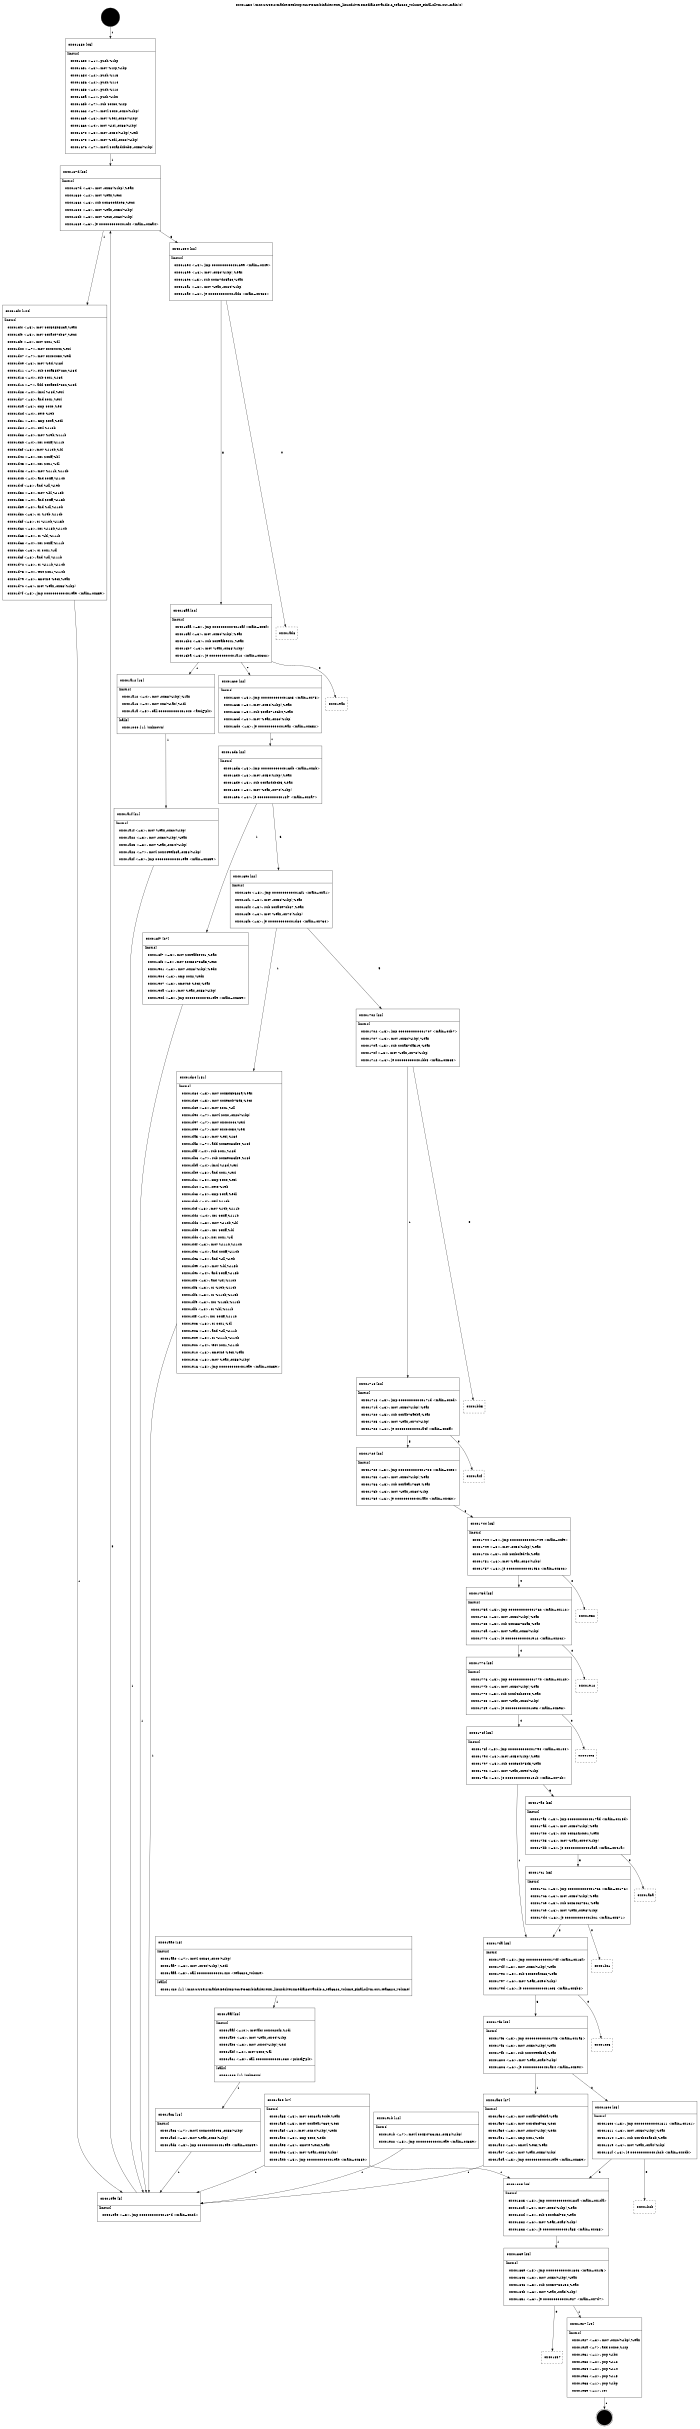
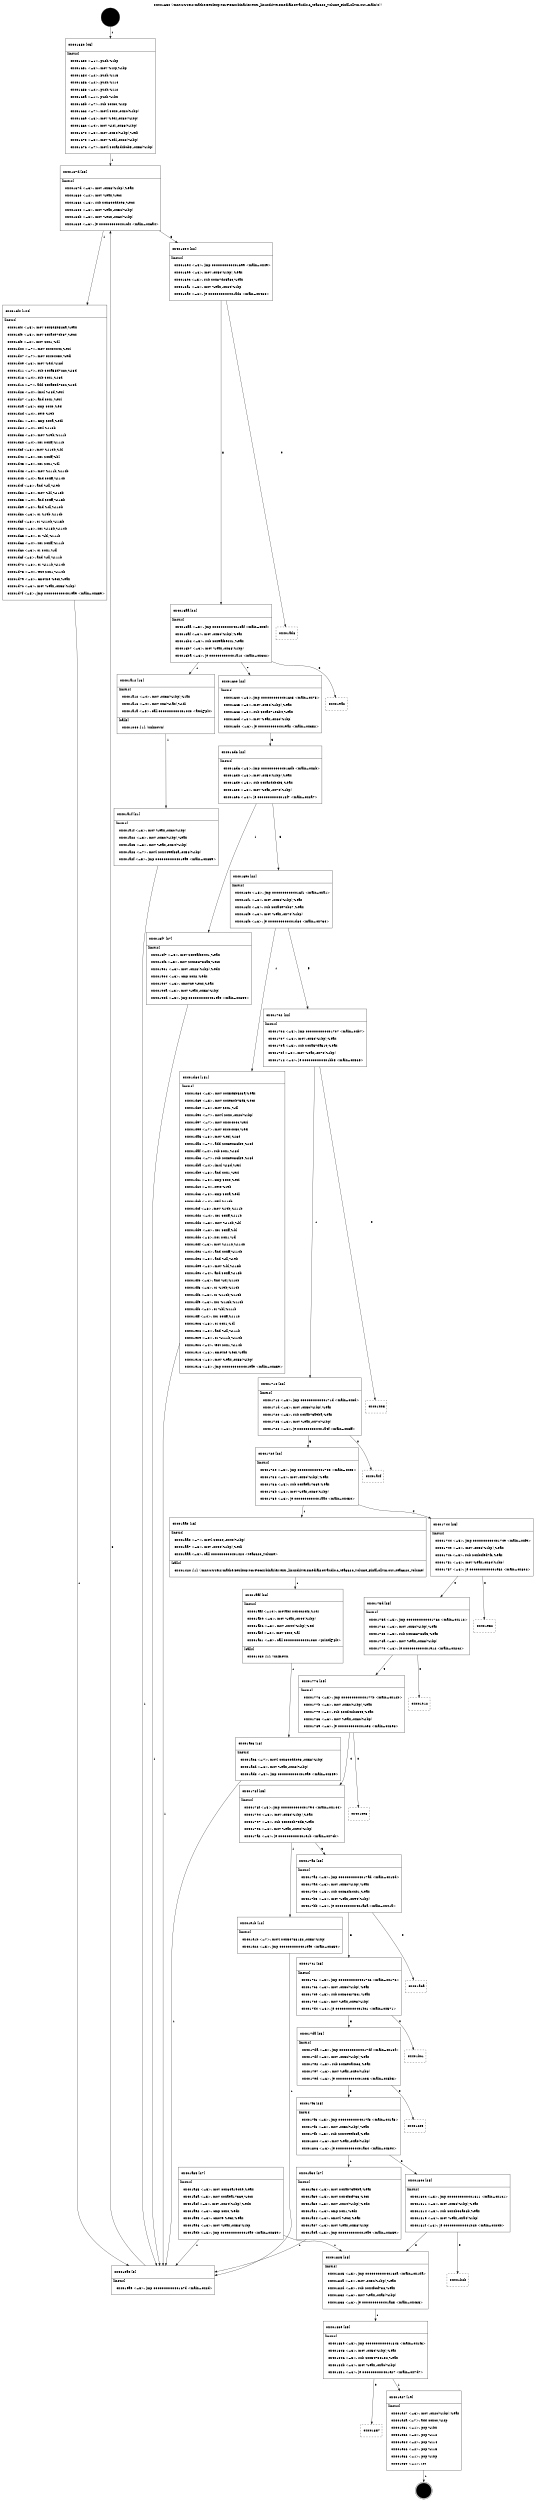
(272, 740) -> (272, 740)
none -> (303, 1510)
(518, 1860) -> (291, 1879)
